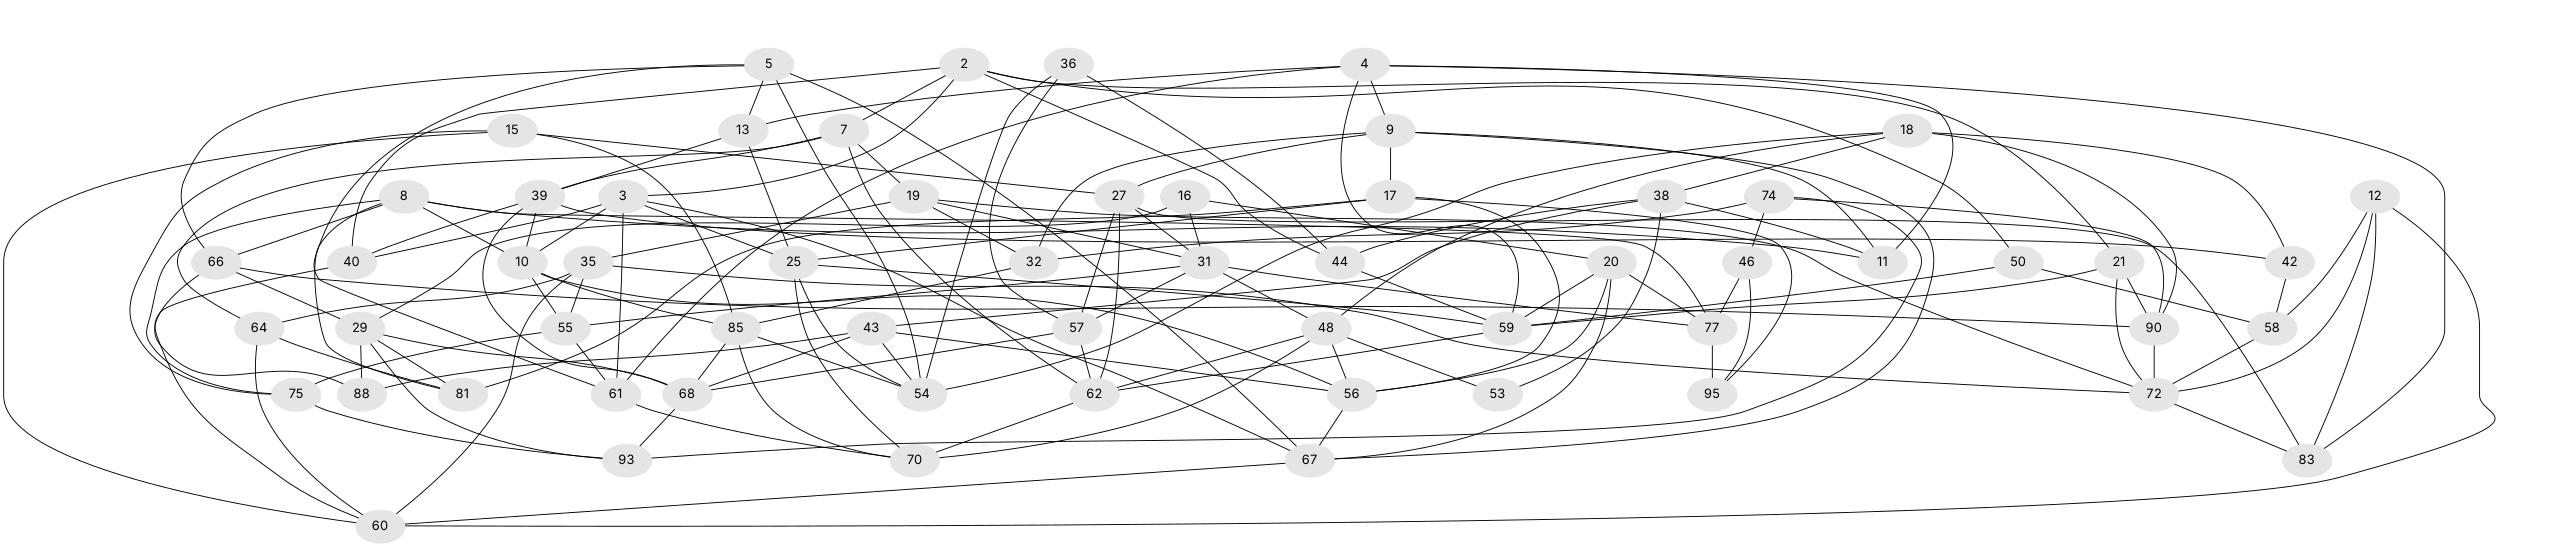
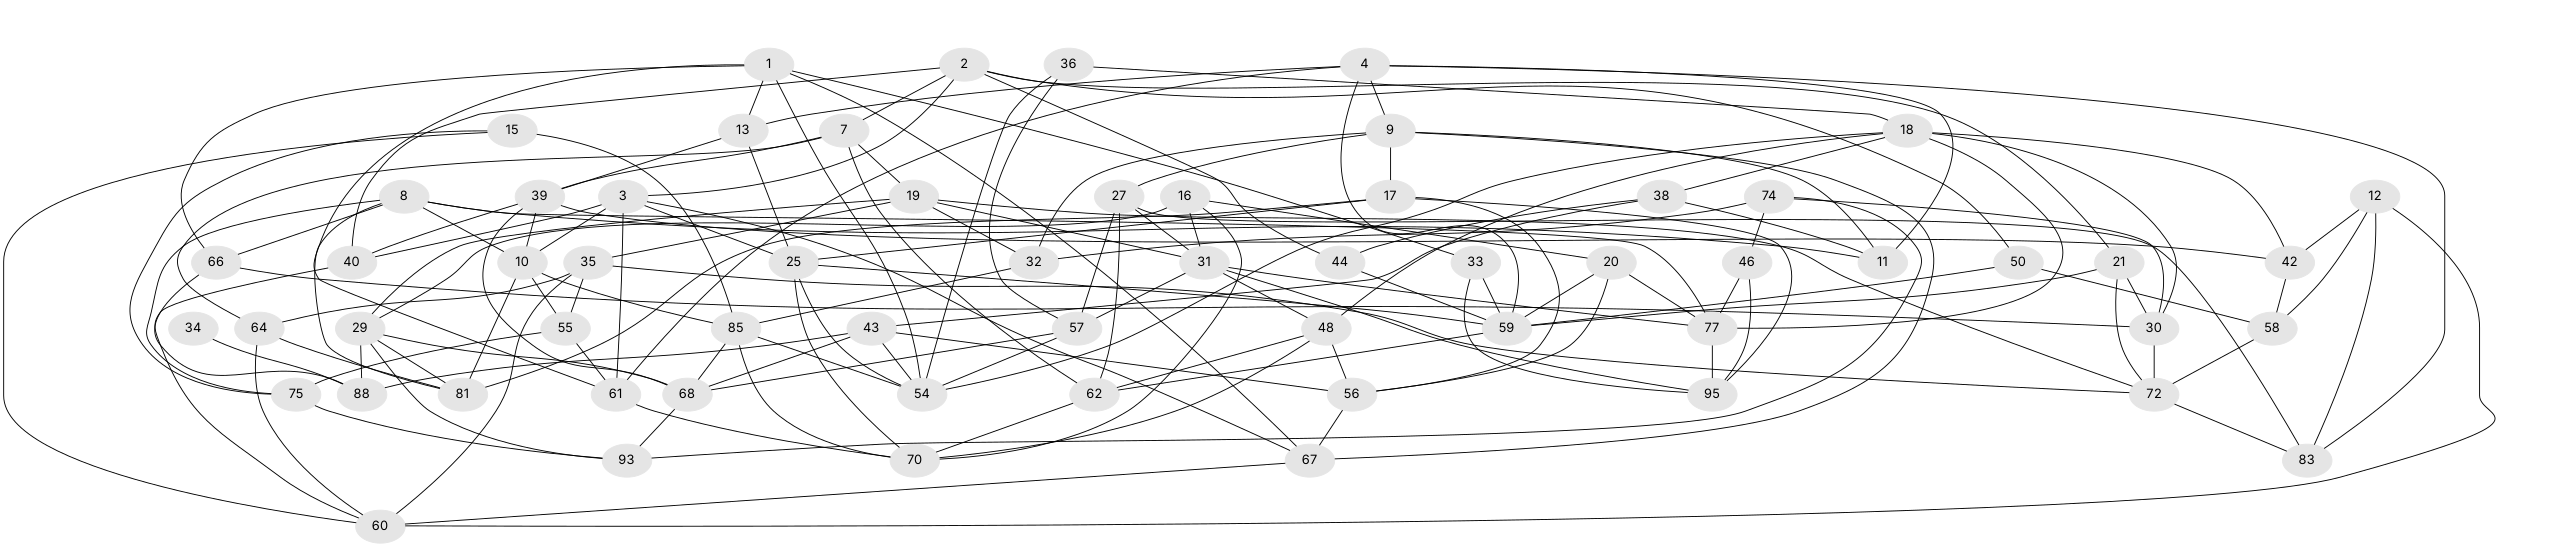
(769, 65) -> (769, 65)
(1213, 154) -> (1531, 93)
(802, 162) -> none
none -> (1476, 263)
(288, 296) -> (740, 211)
(885, 296) -> (1501, 355)
(982, 297) -> (493, 329)
none -> (2002, 304)
none -> (193, 329)
(2154, 329) -> (2154, 329)
(2311, 340) -> (2332, 230)
(1088, 368) -> (1000, 362)
(1498, 395) -> none
none -> (1144, 399)
(1512, 420) -> none
